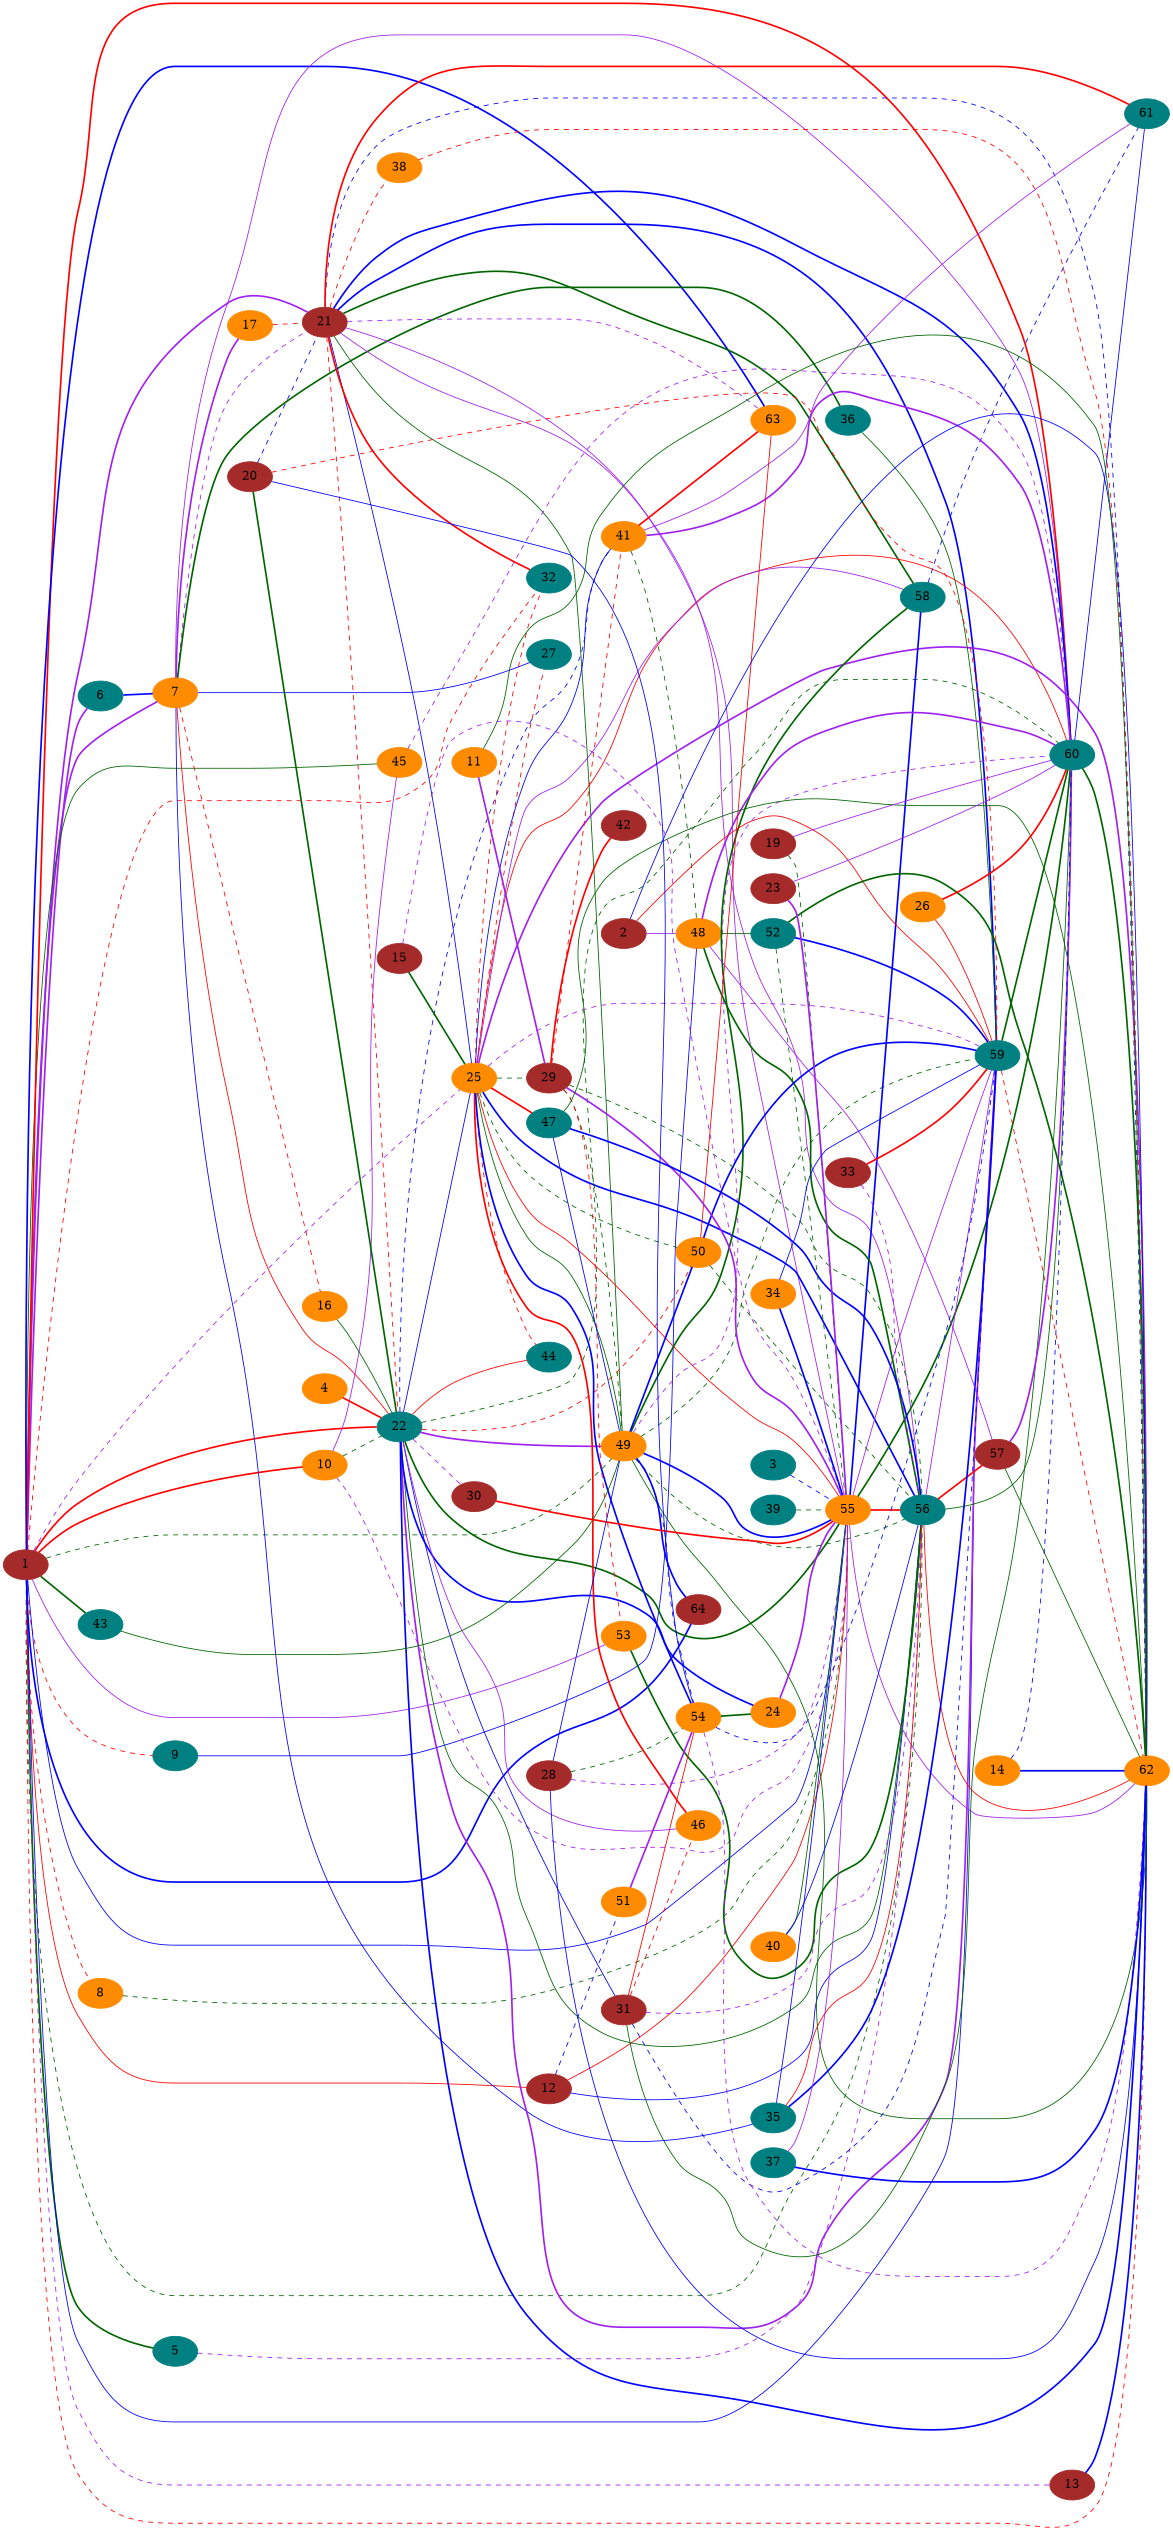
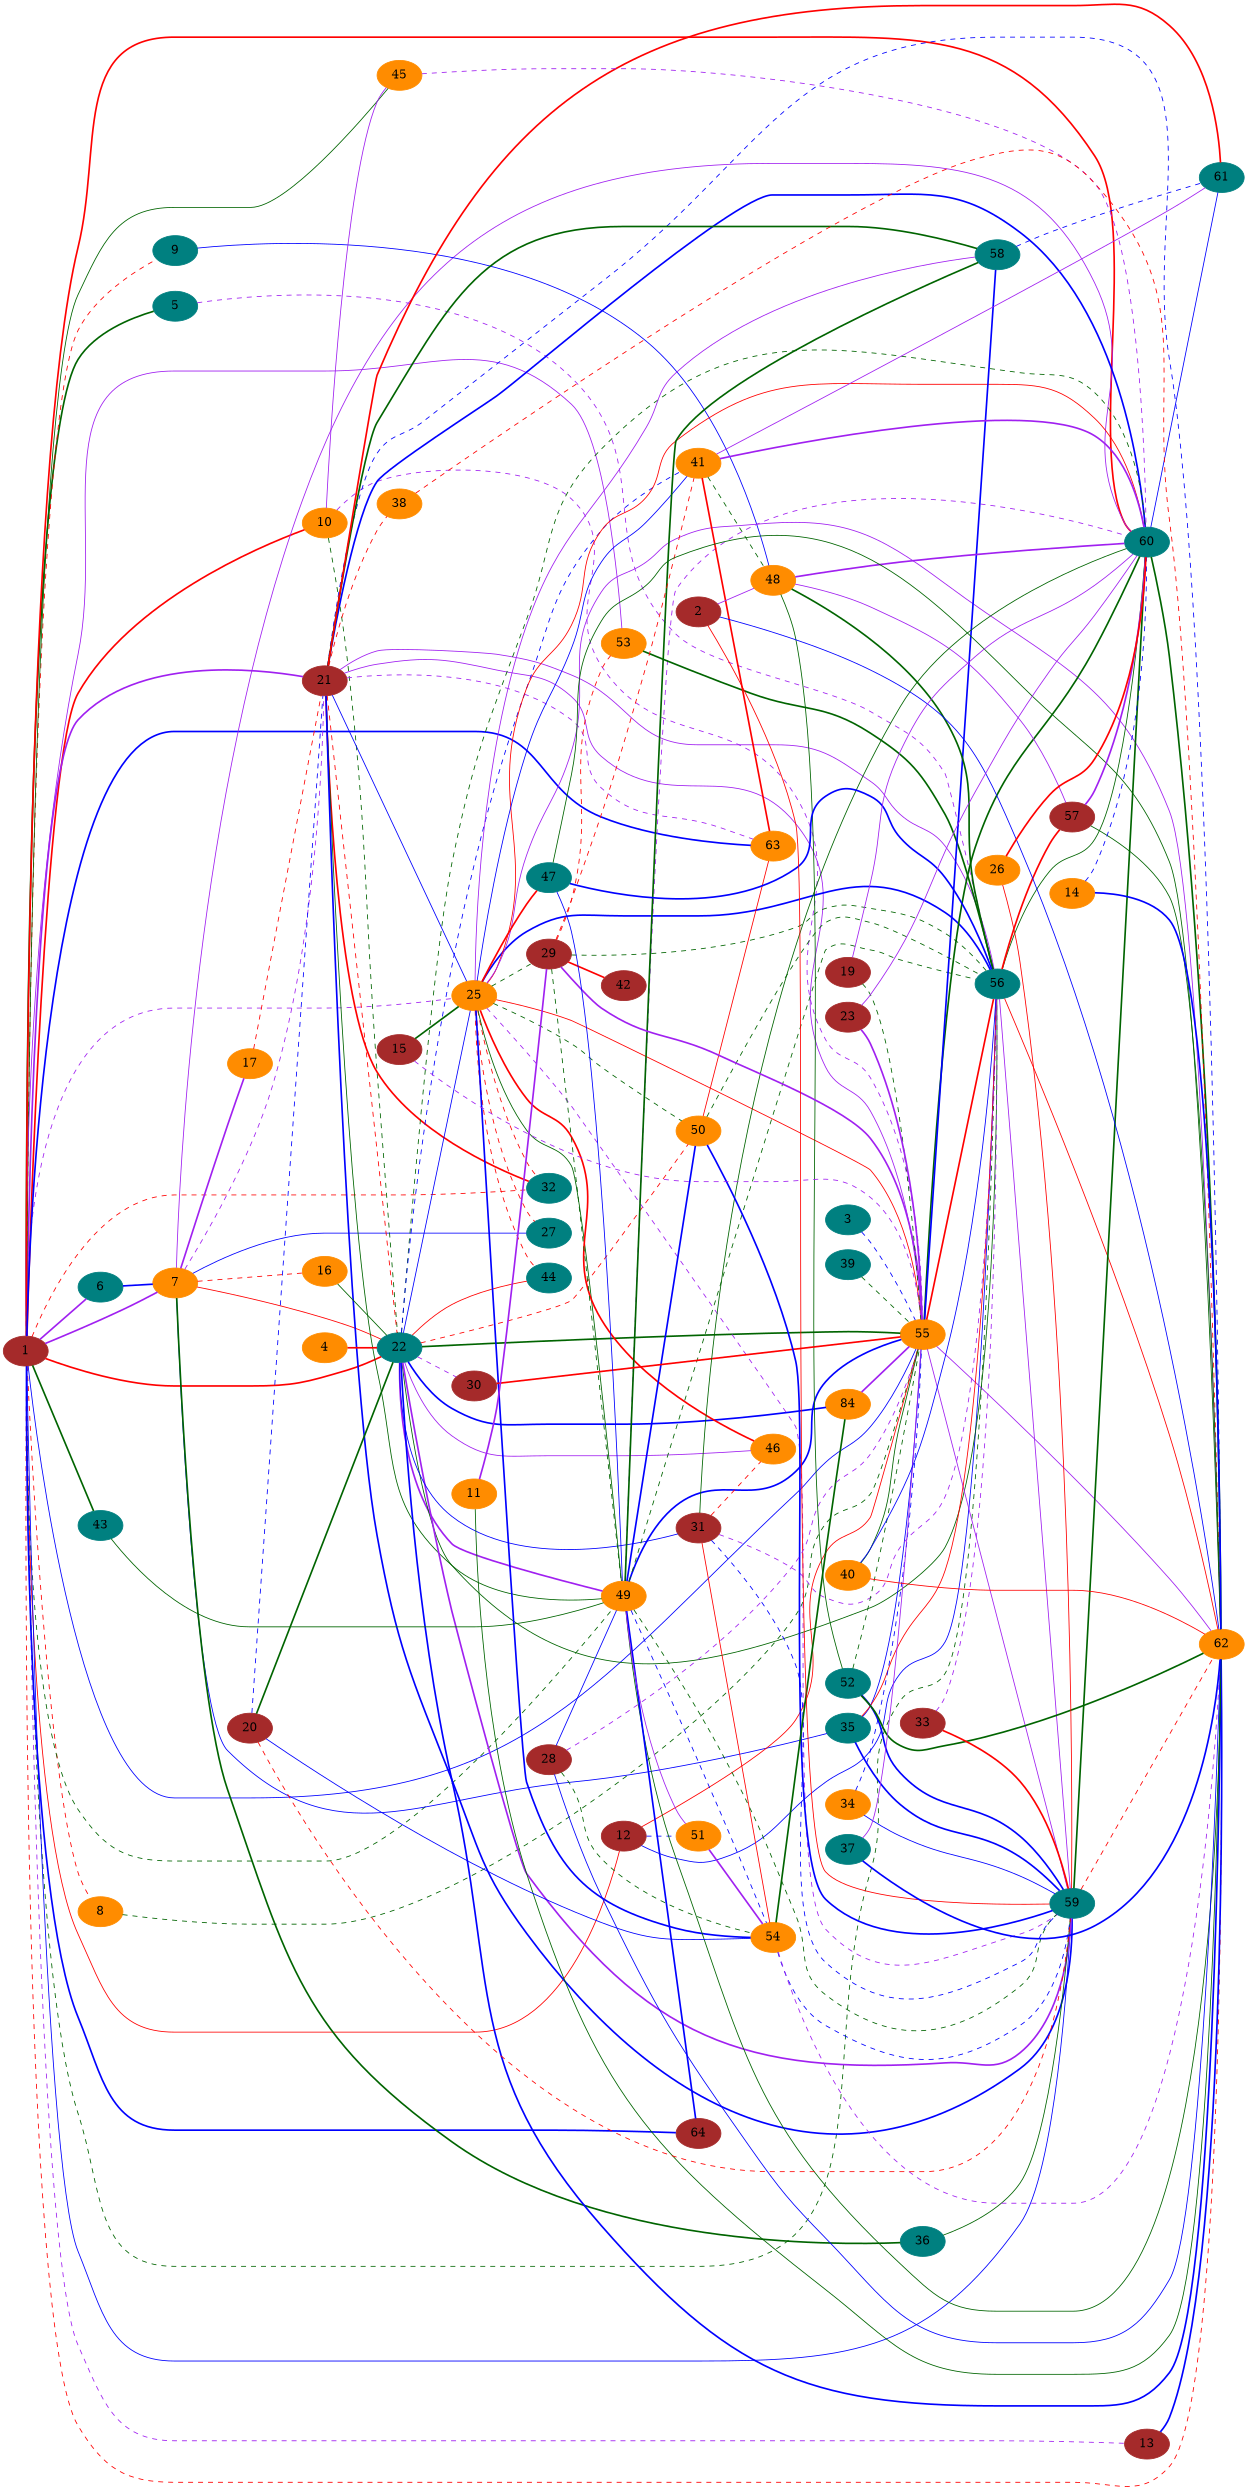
(1115, 816) -> (1089, 688)
(812, 1402) -> (903, 1572)
none -> (1041, 1590)
(773, 1713) -> (848, 1404)
none -> (651, 1742)
